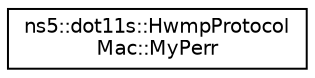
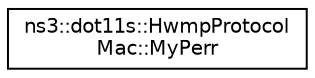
(157, 39) -> (157, 39)
